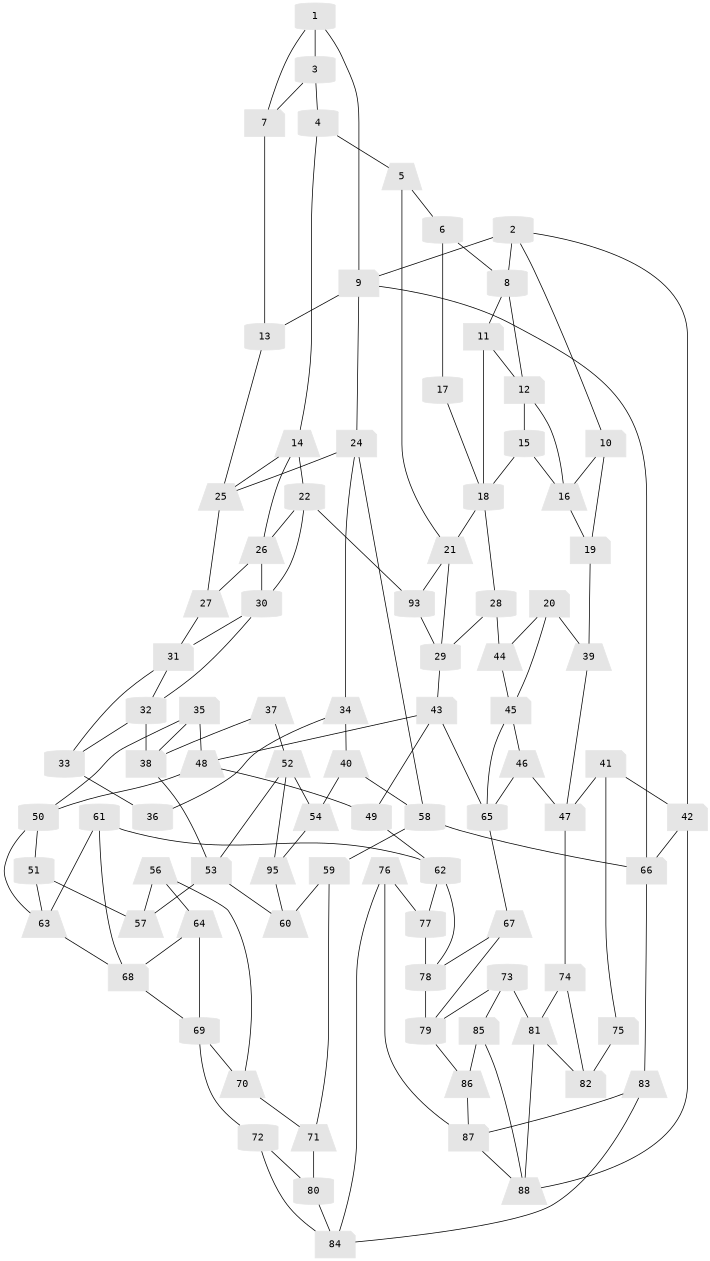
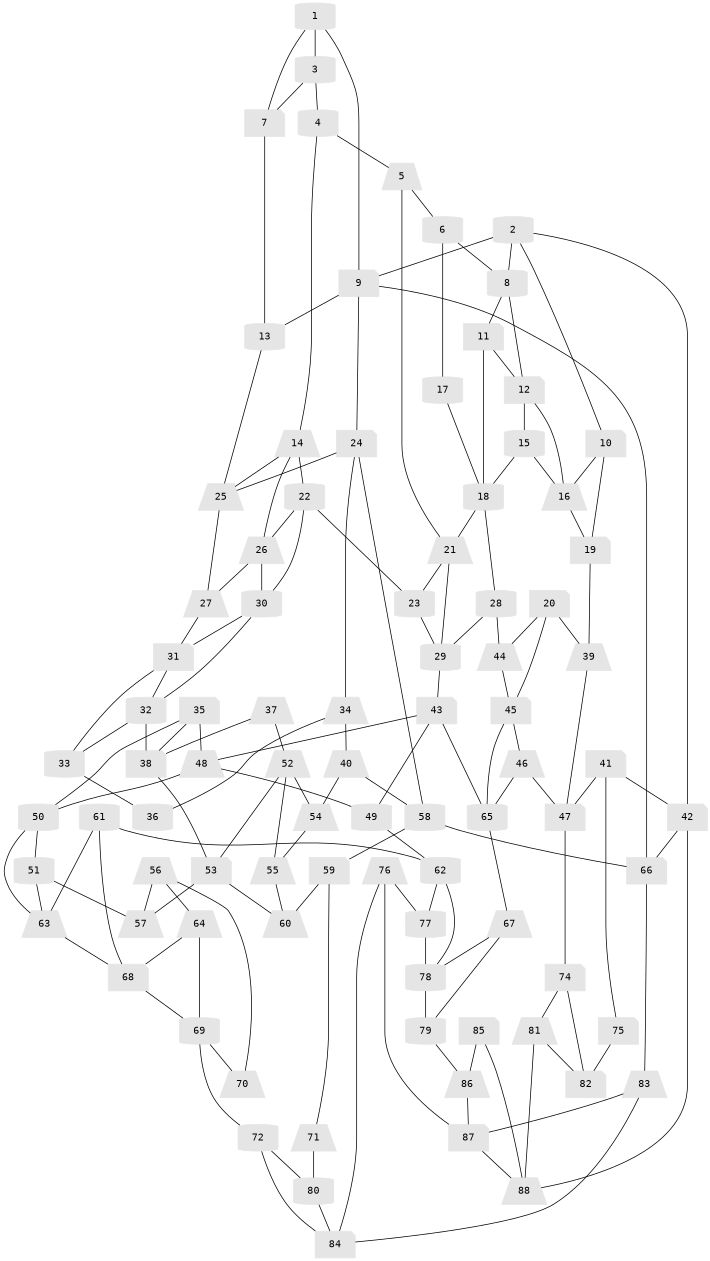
(415, 604) -> (415, 604)
(273, 871) -> (273, 871)
(507, 978) -> none
(280, 1112) -> none
